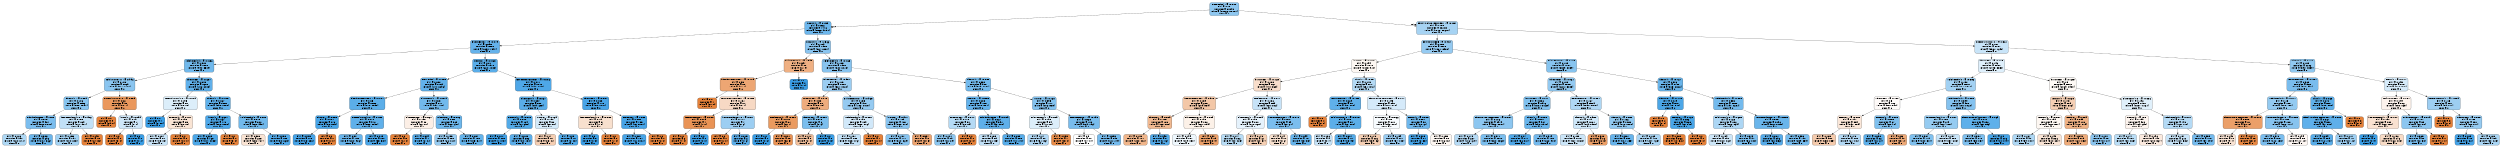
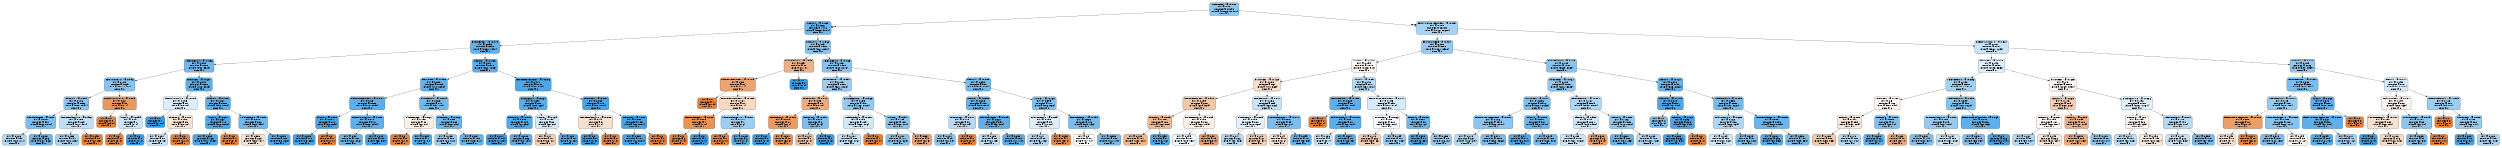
(1659, 122) -> (1659, 122)
(1395, 140) -> (1395, 140)
(1441, 140) -> (1441, 140)
(1674, 140) -> (1674, 140)
